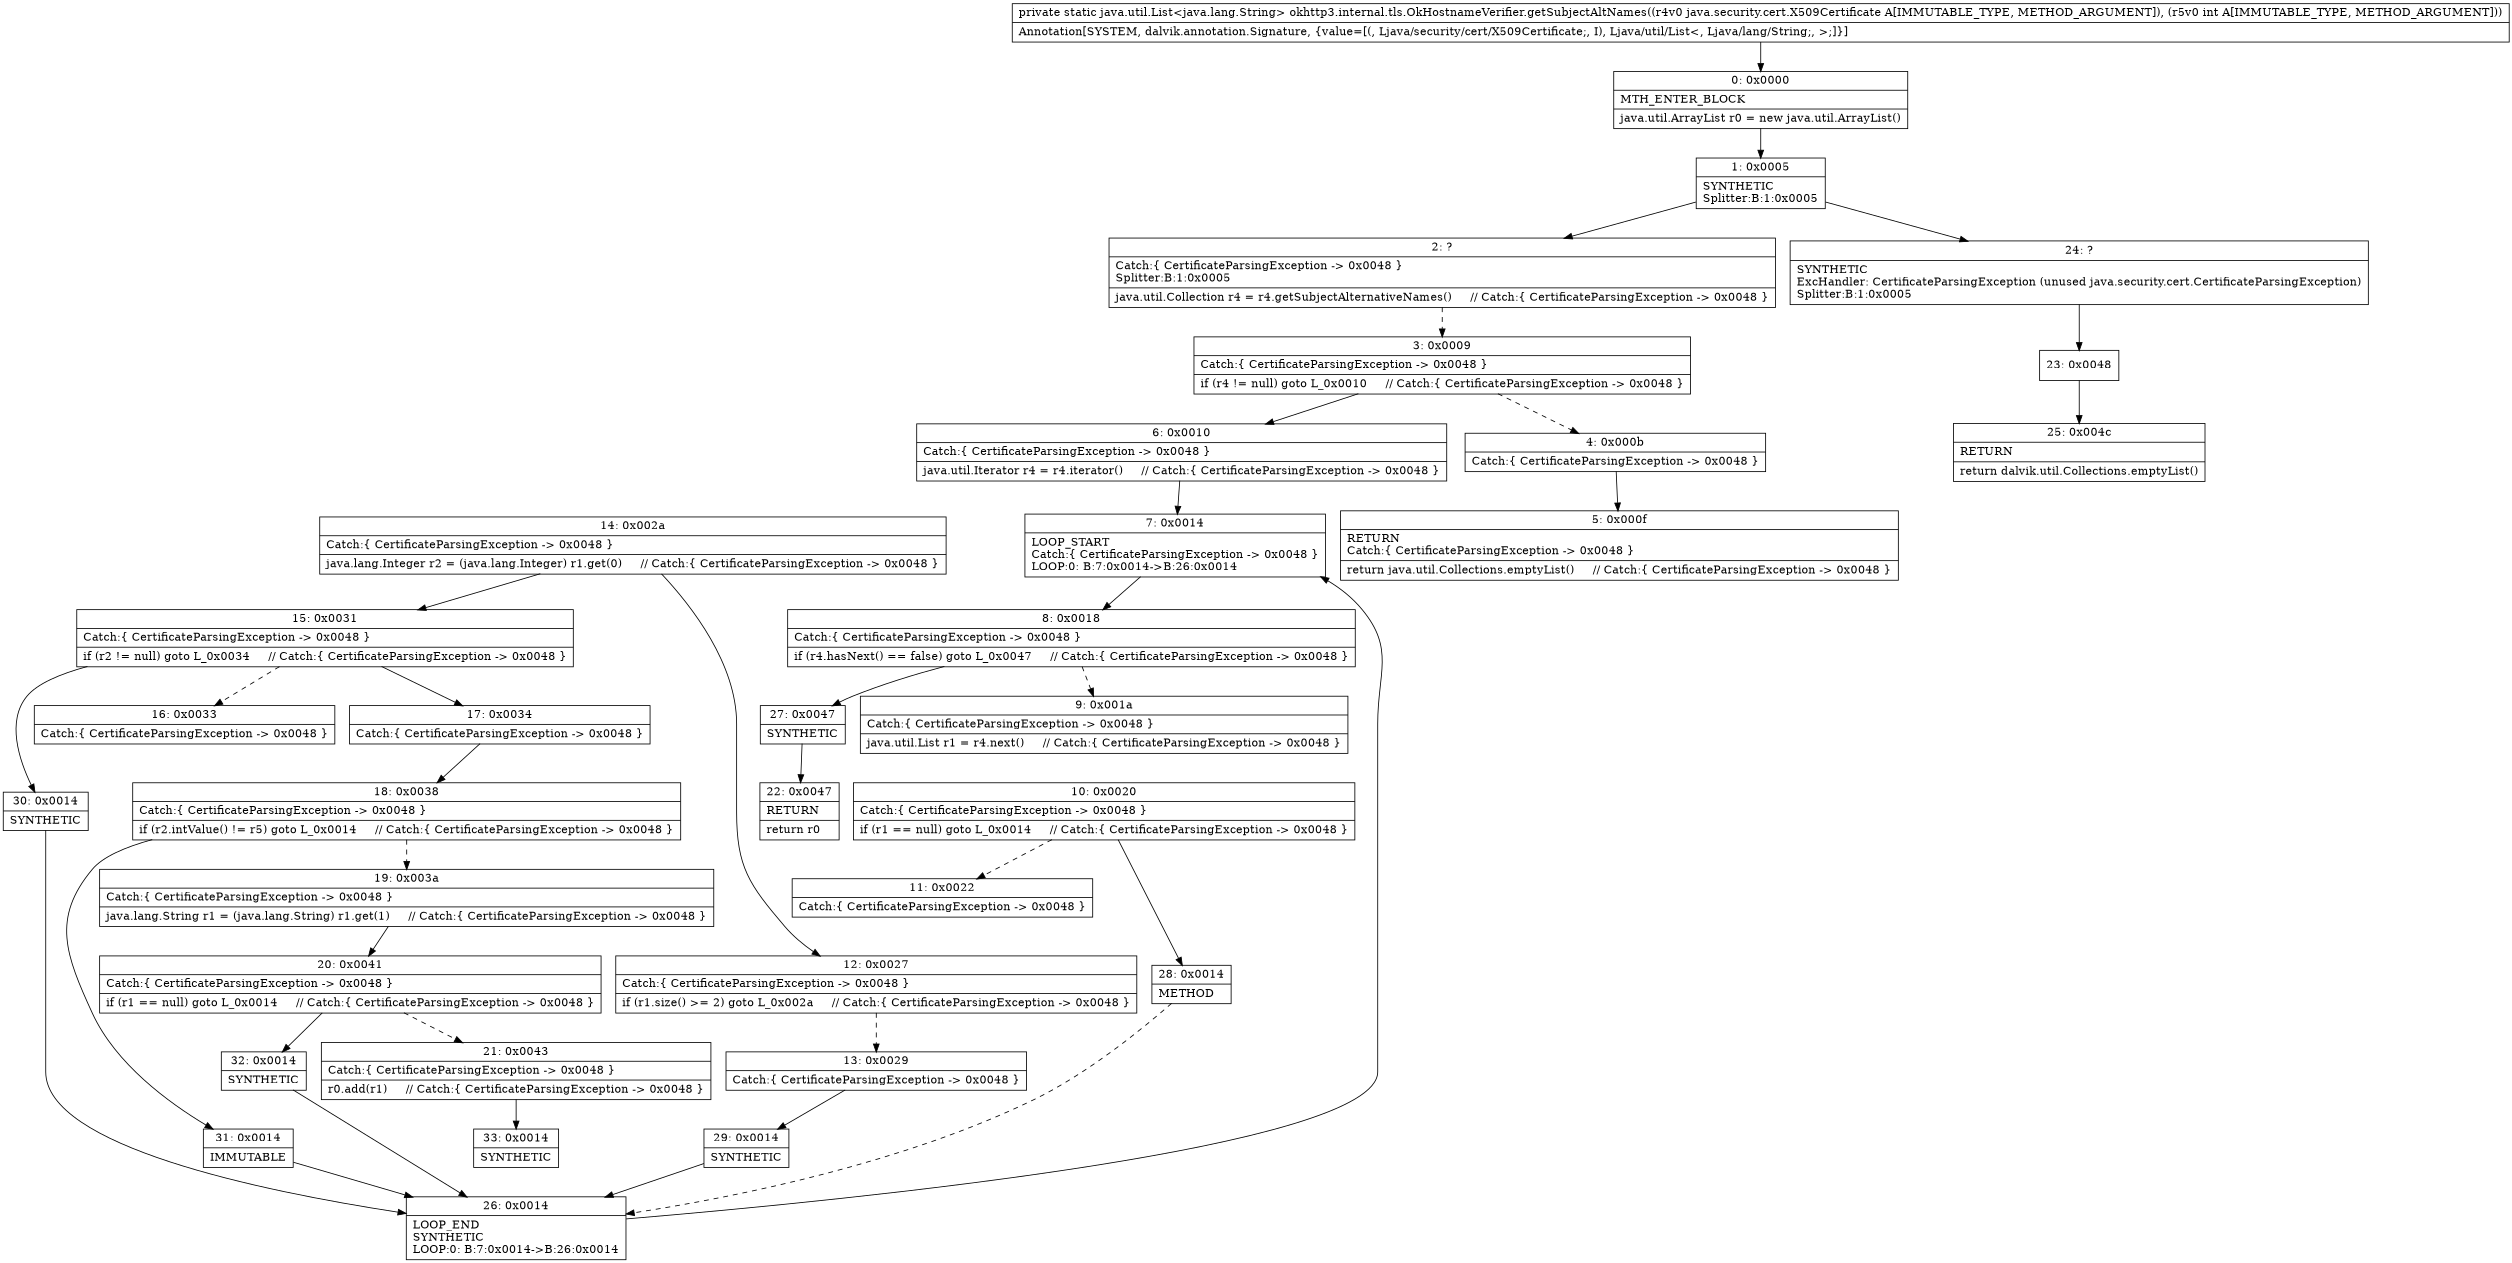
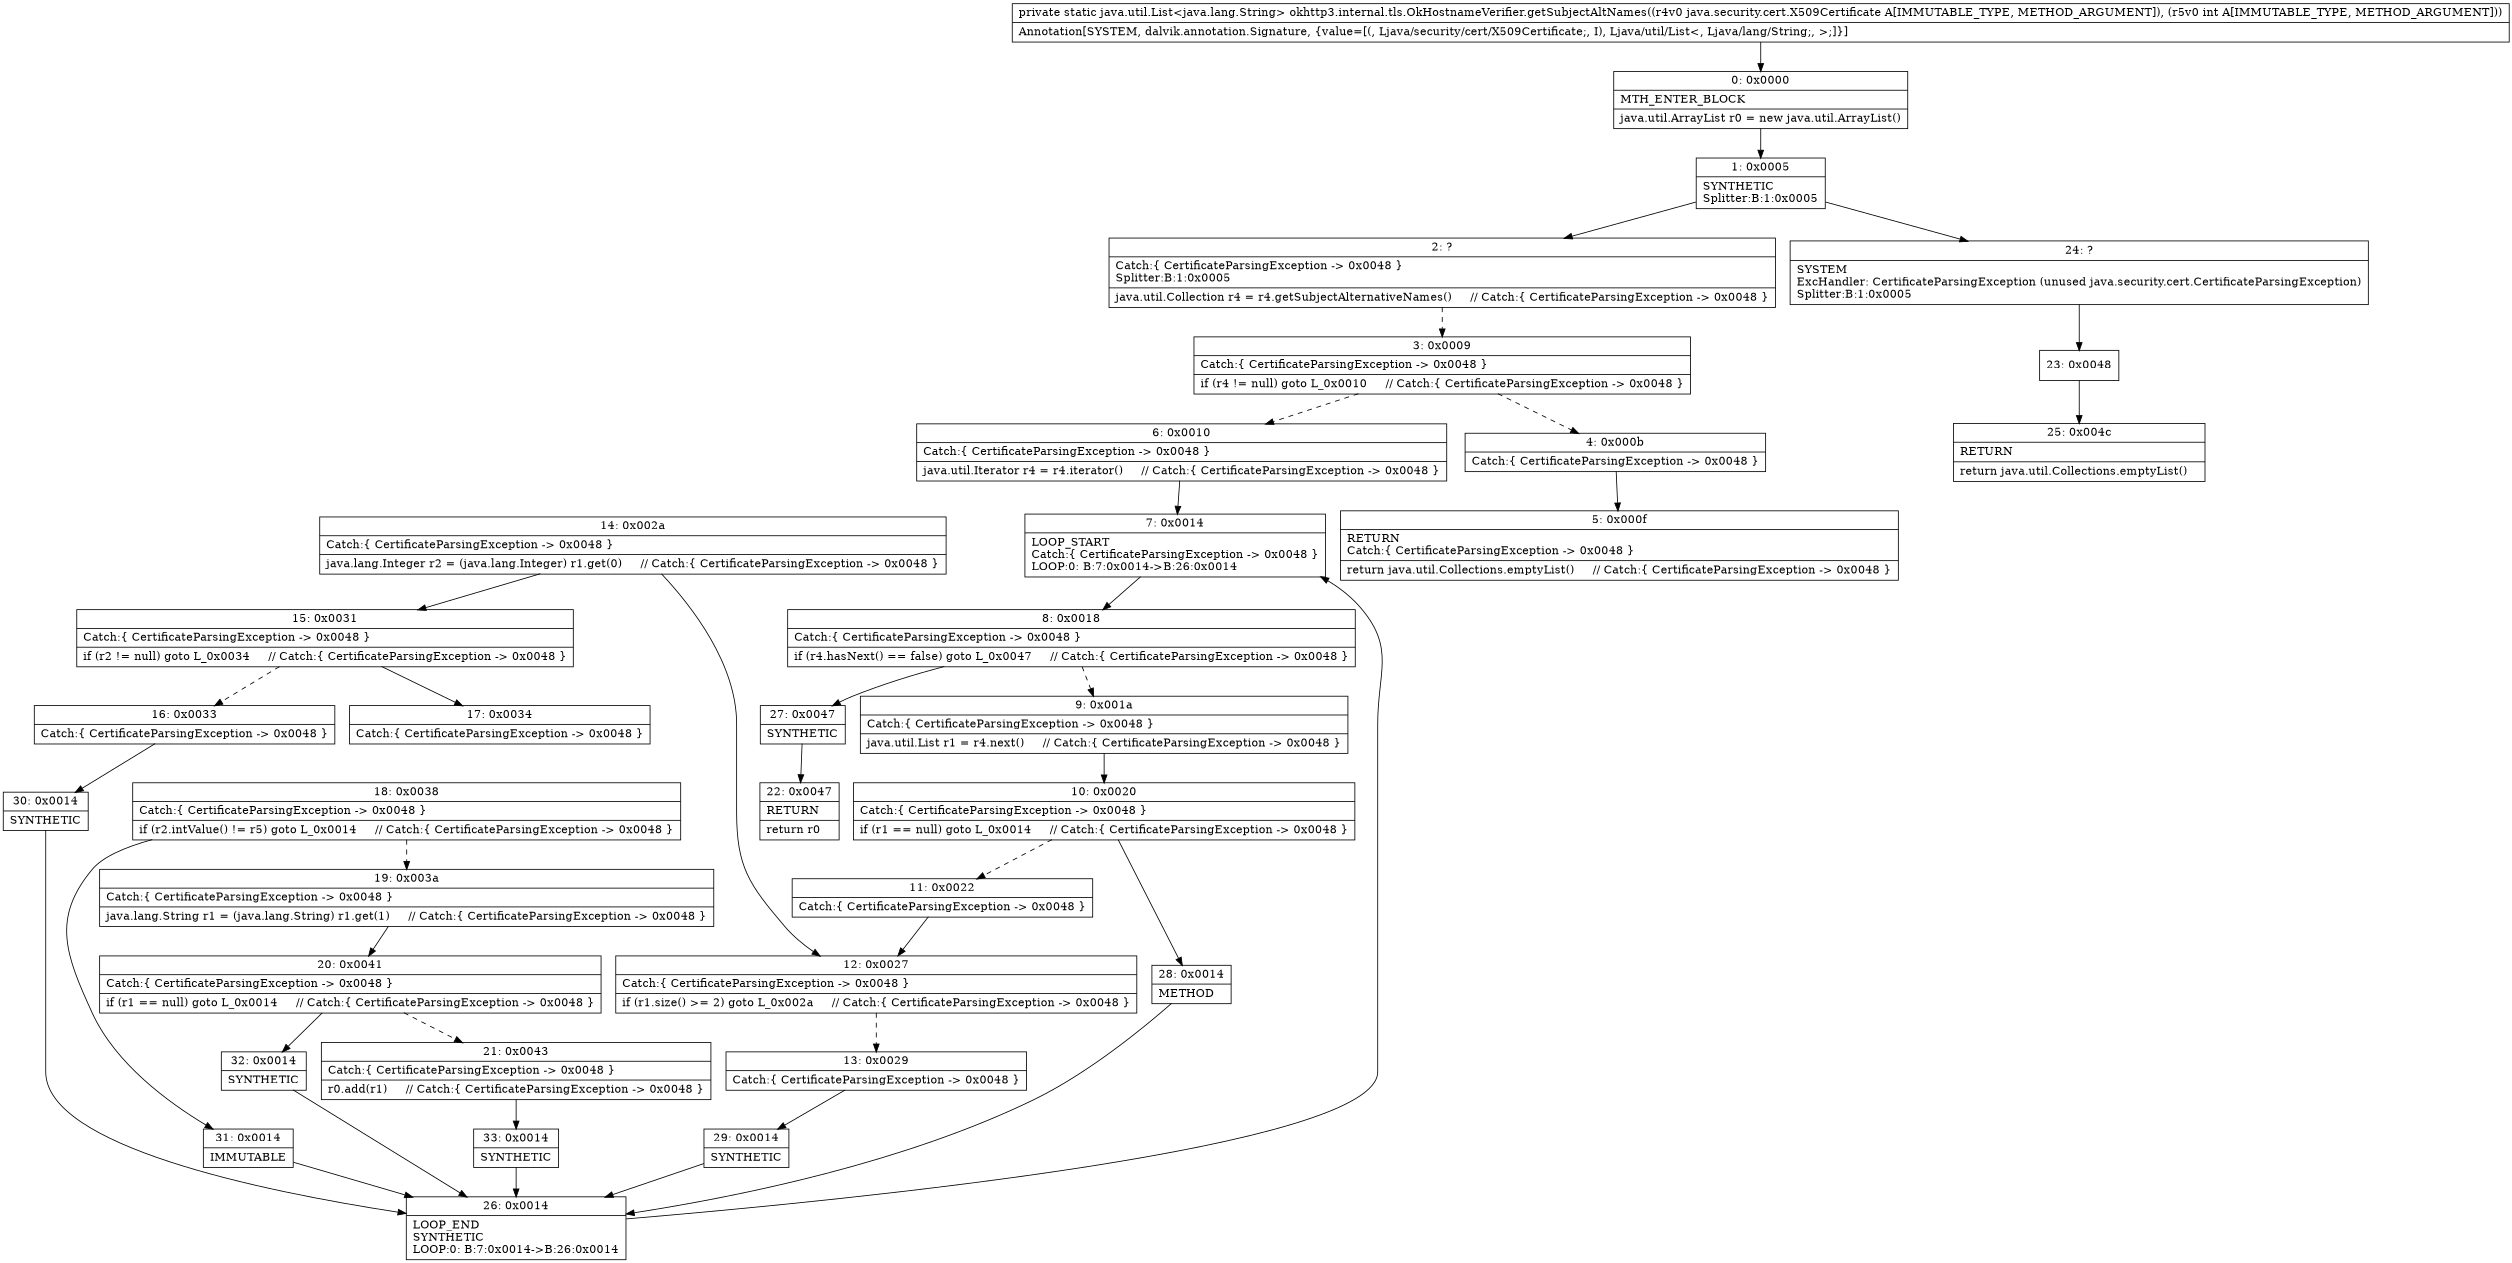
(1833, 270) -> (1822, 270)
(1316, 408) -> (1316, 408)
(2079, 471) -> (2074, 471)
(20, 707) -> (119, 766)
(462, 760) -> none
none -> (1104, 764)
none -> (916, 933)
(919, 1146) -> (919, 1146)
none -> (516, 1178)
